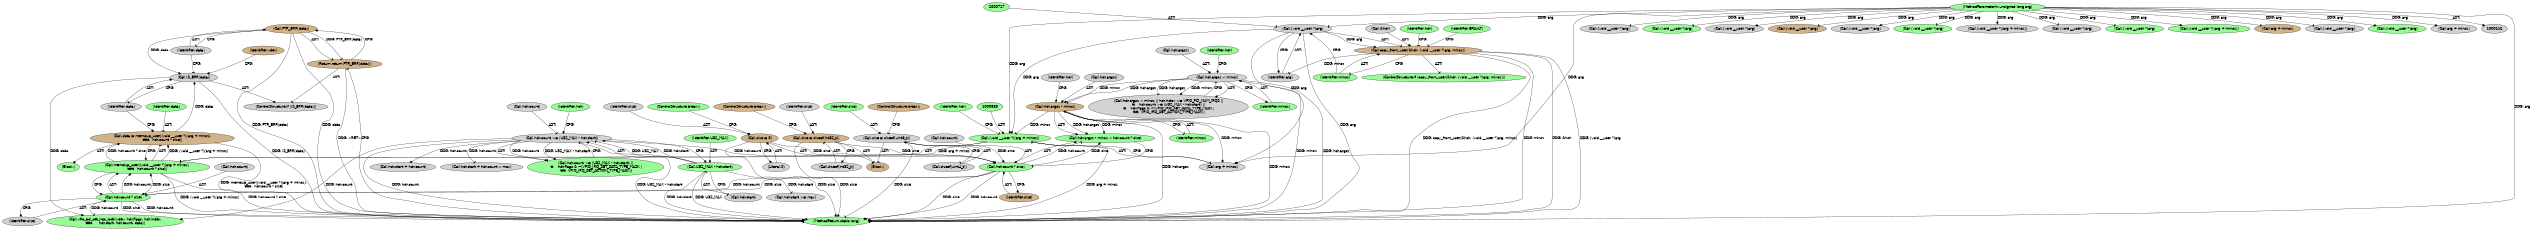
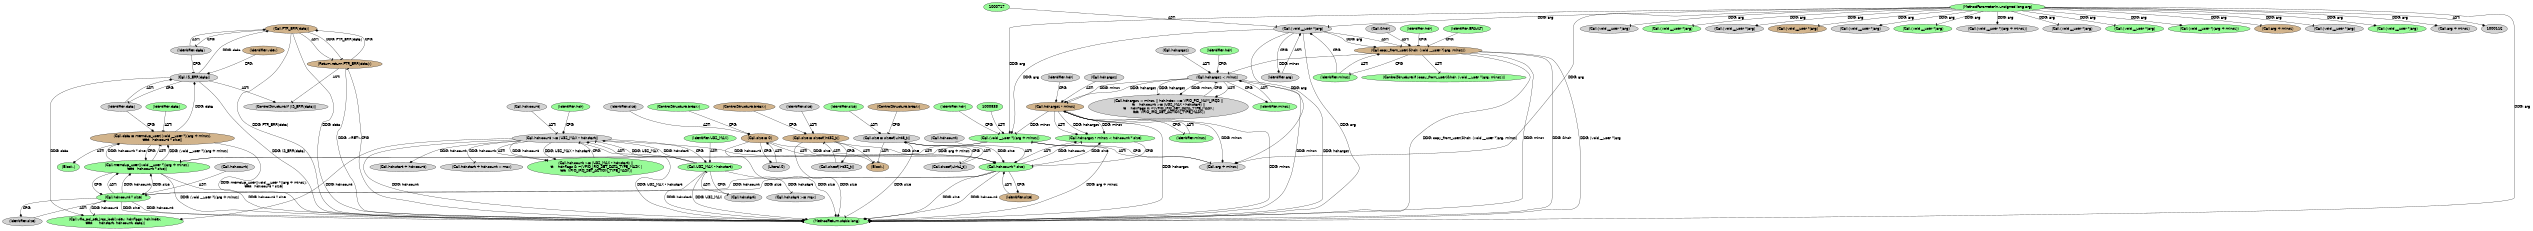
(185, 37) -> (227, 44)
(1330, 58) -> (1300, 58)
